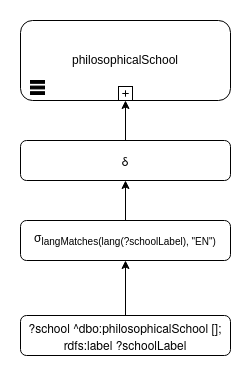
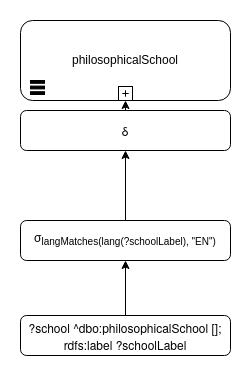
(126, 161) -> (126, 131)
